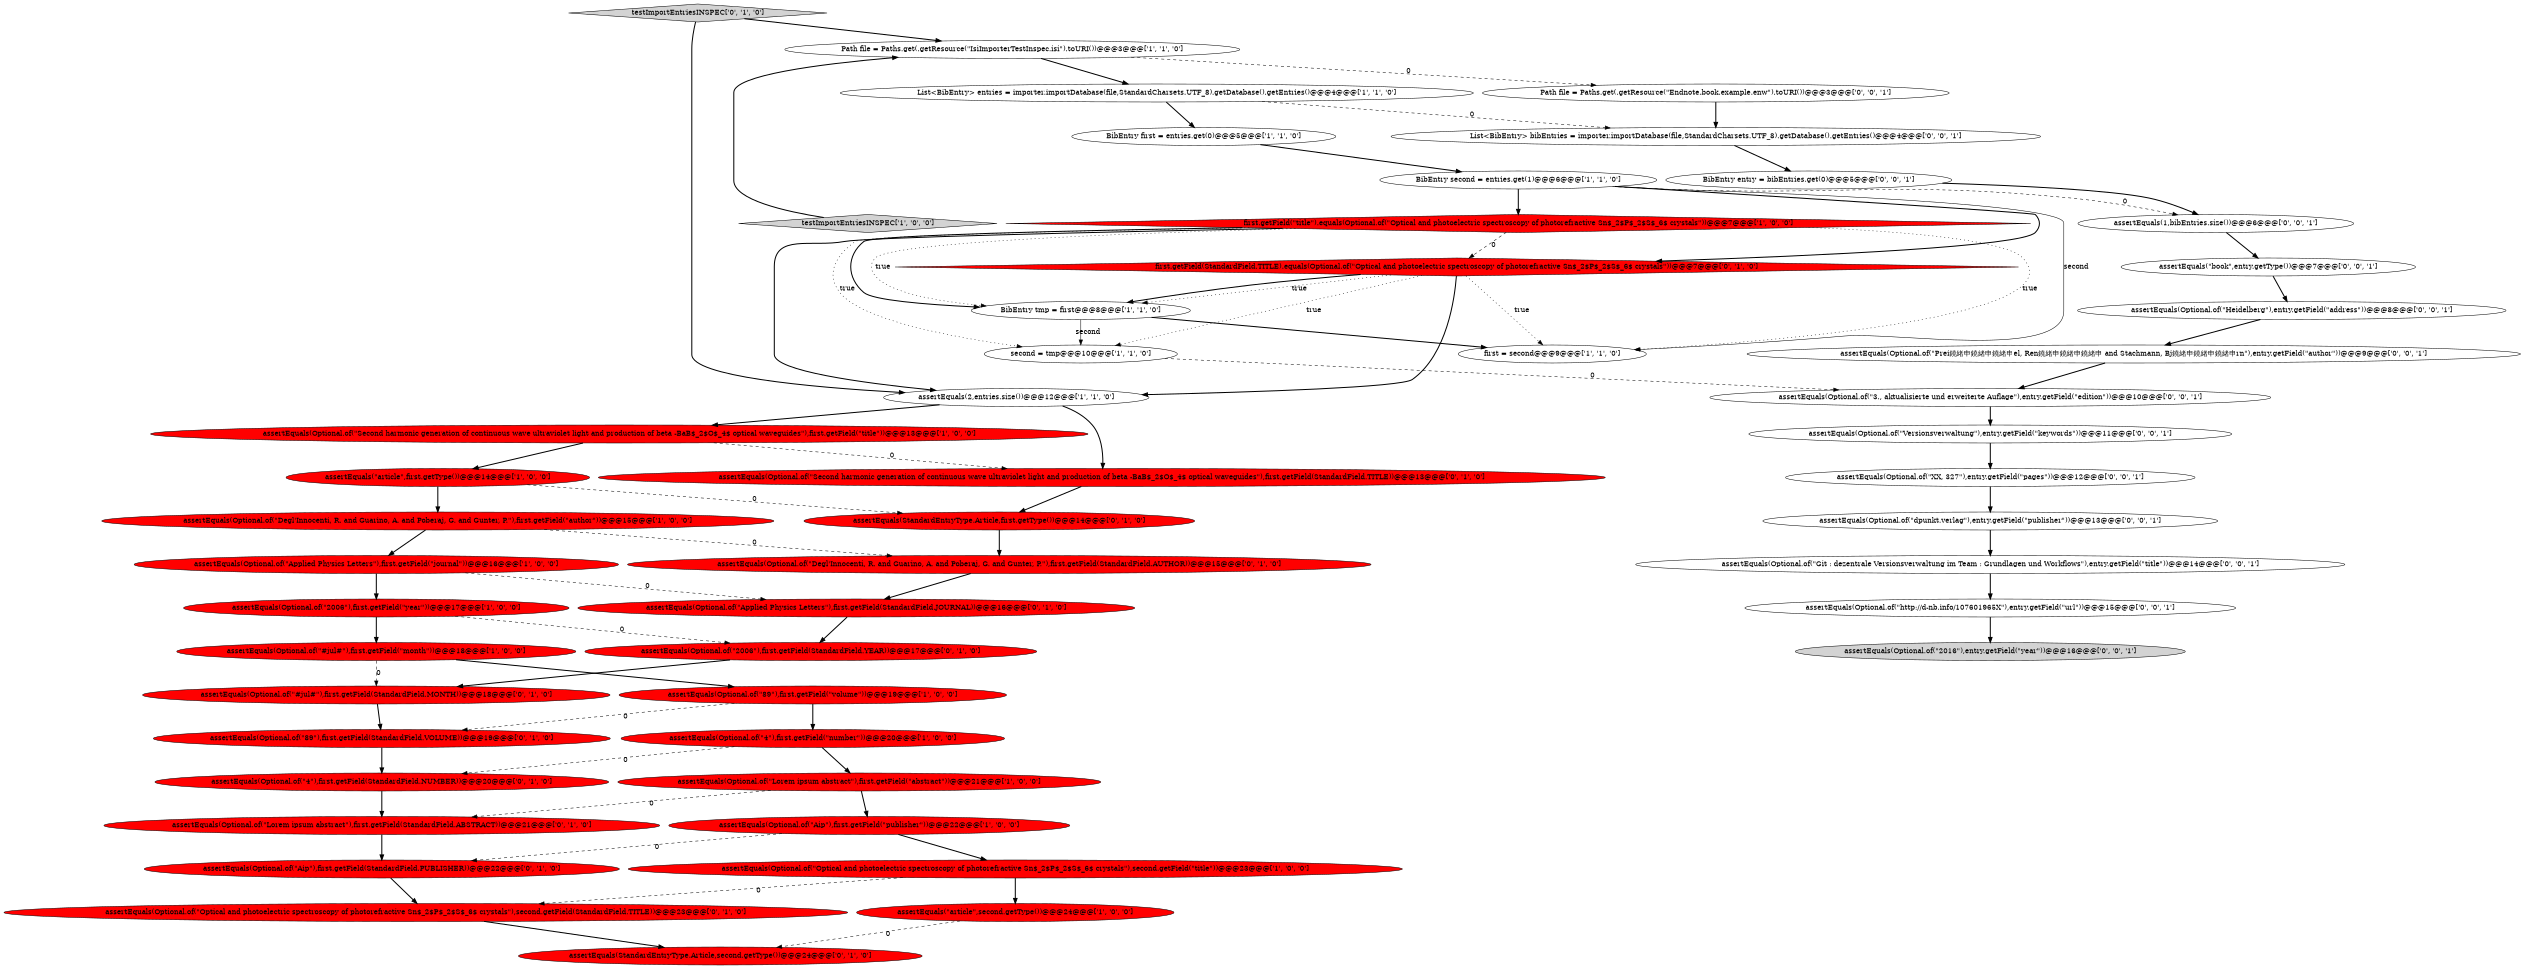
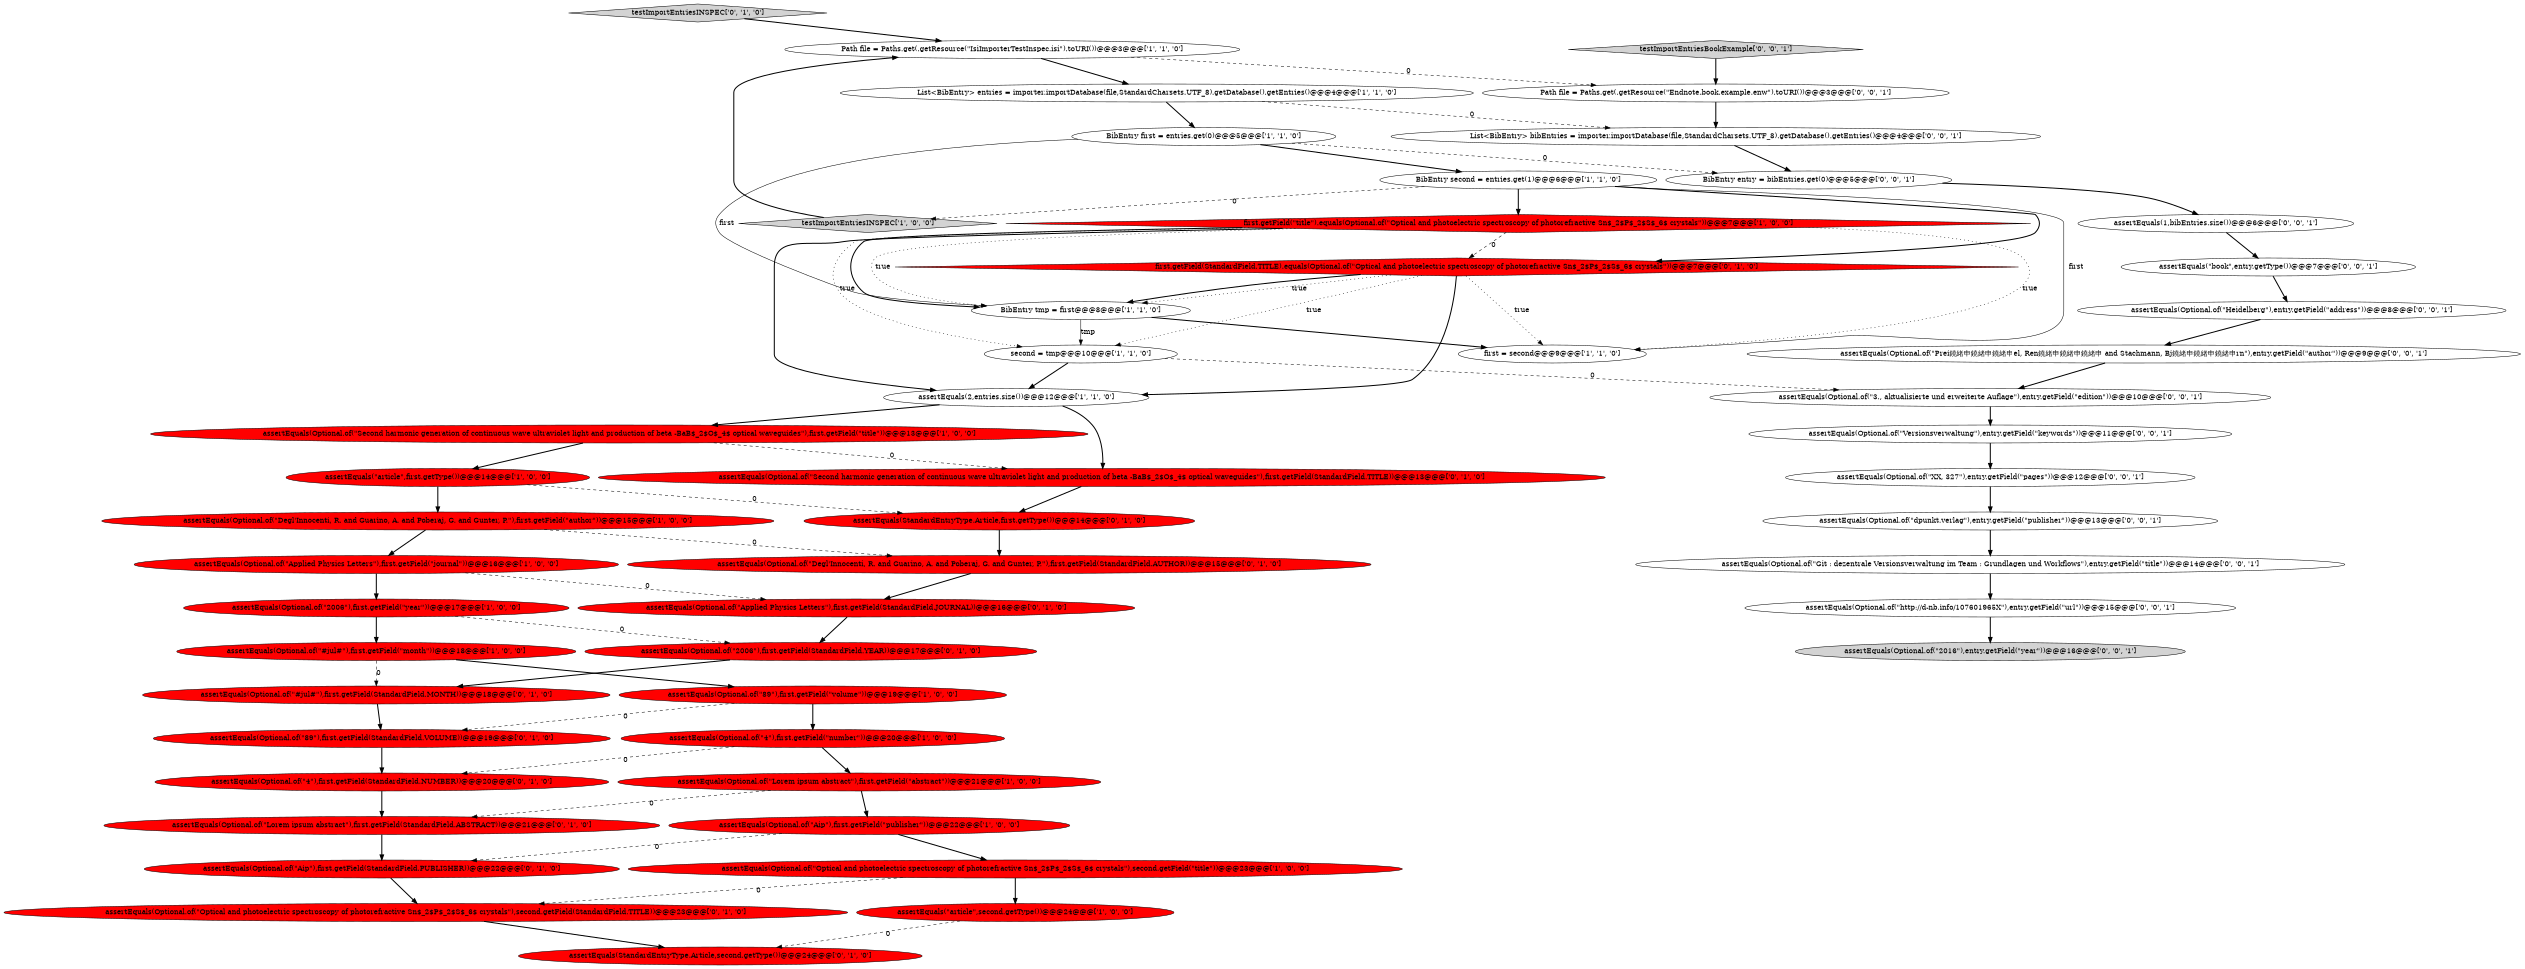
none -> (1716, 50)
none -> (1502, 158)
(1893, 190) -> (1180, 203)
none -> (750, 193)
(2076, 267) -> (2076, 267)
(692, 295) -> (1051, 374)
(1088, 332) -> (1088, 332)
